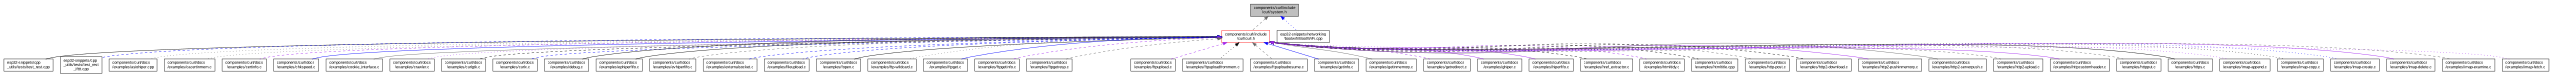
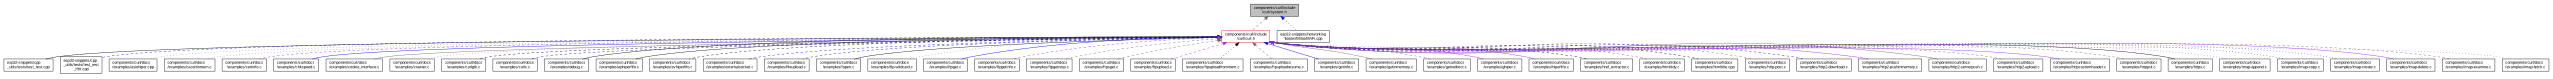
(953, 41) -> (953, 41)
(1540, 47) -> (1540, 47)
none -> (1102, 65)
